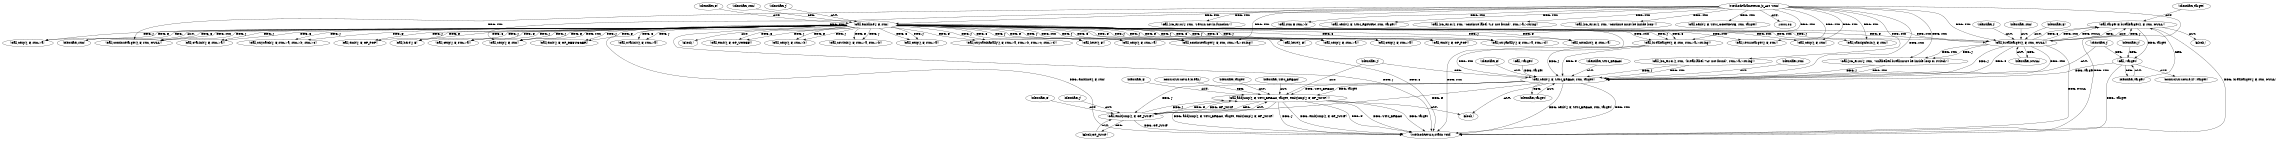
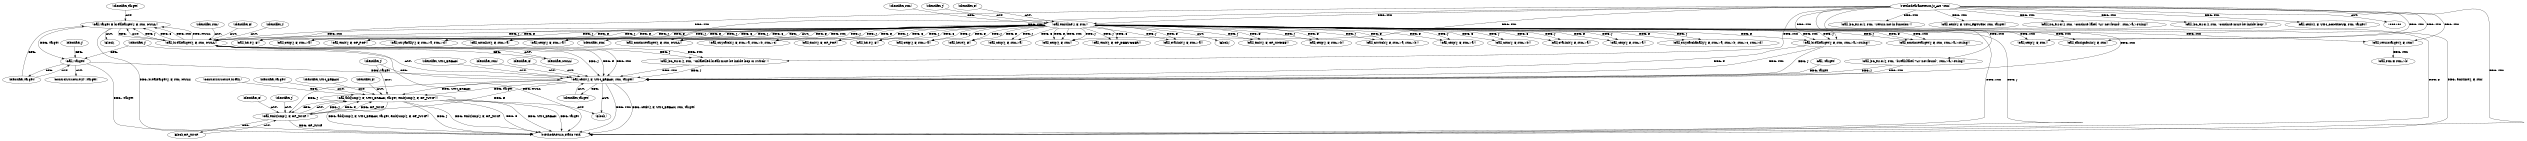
(1449, 11) -> none
(1515, 12) -> (2393, 51)
none -> (1513, 43)
